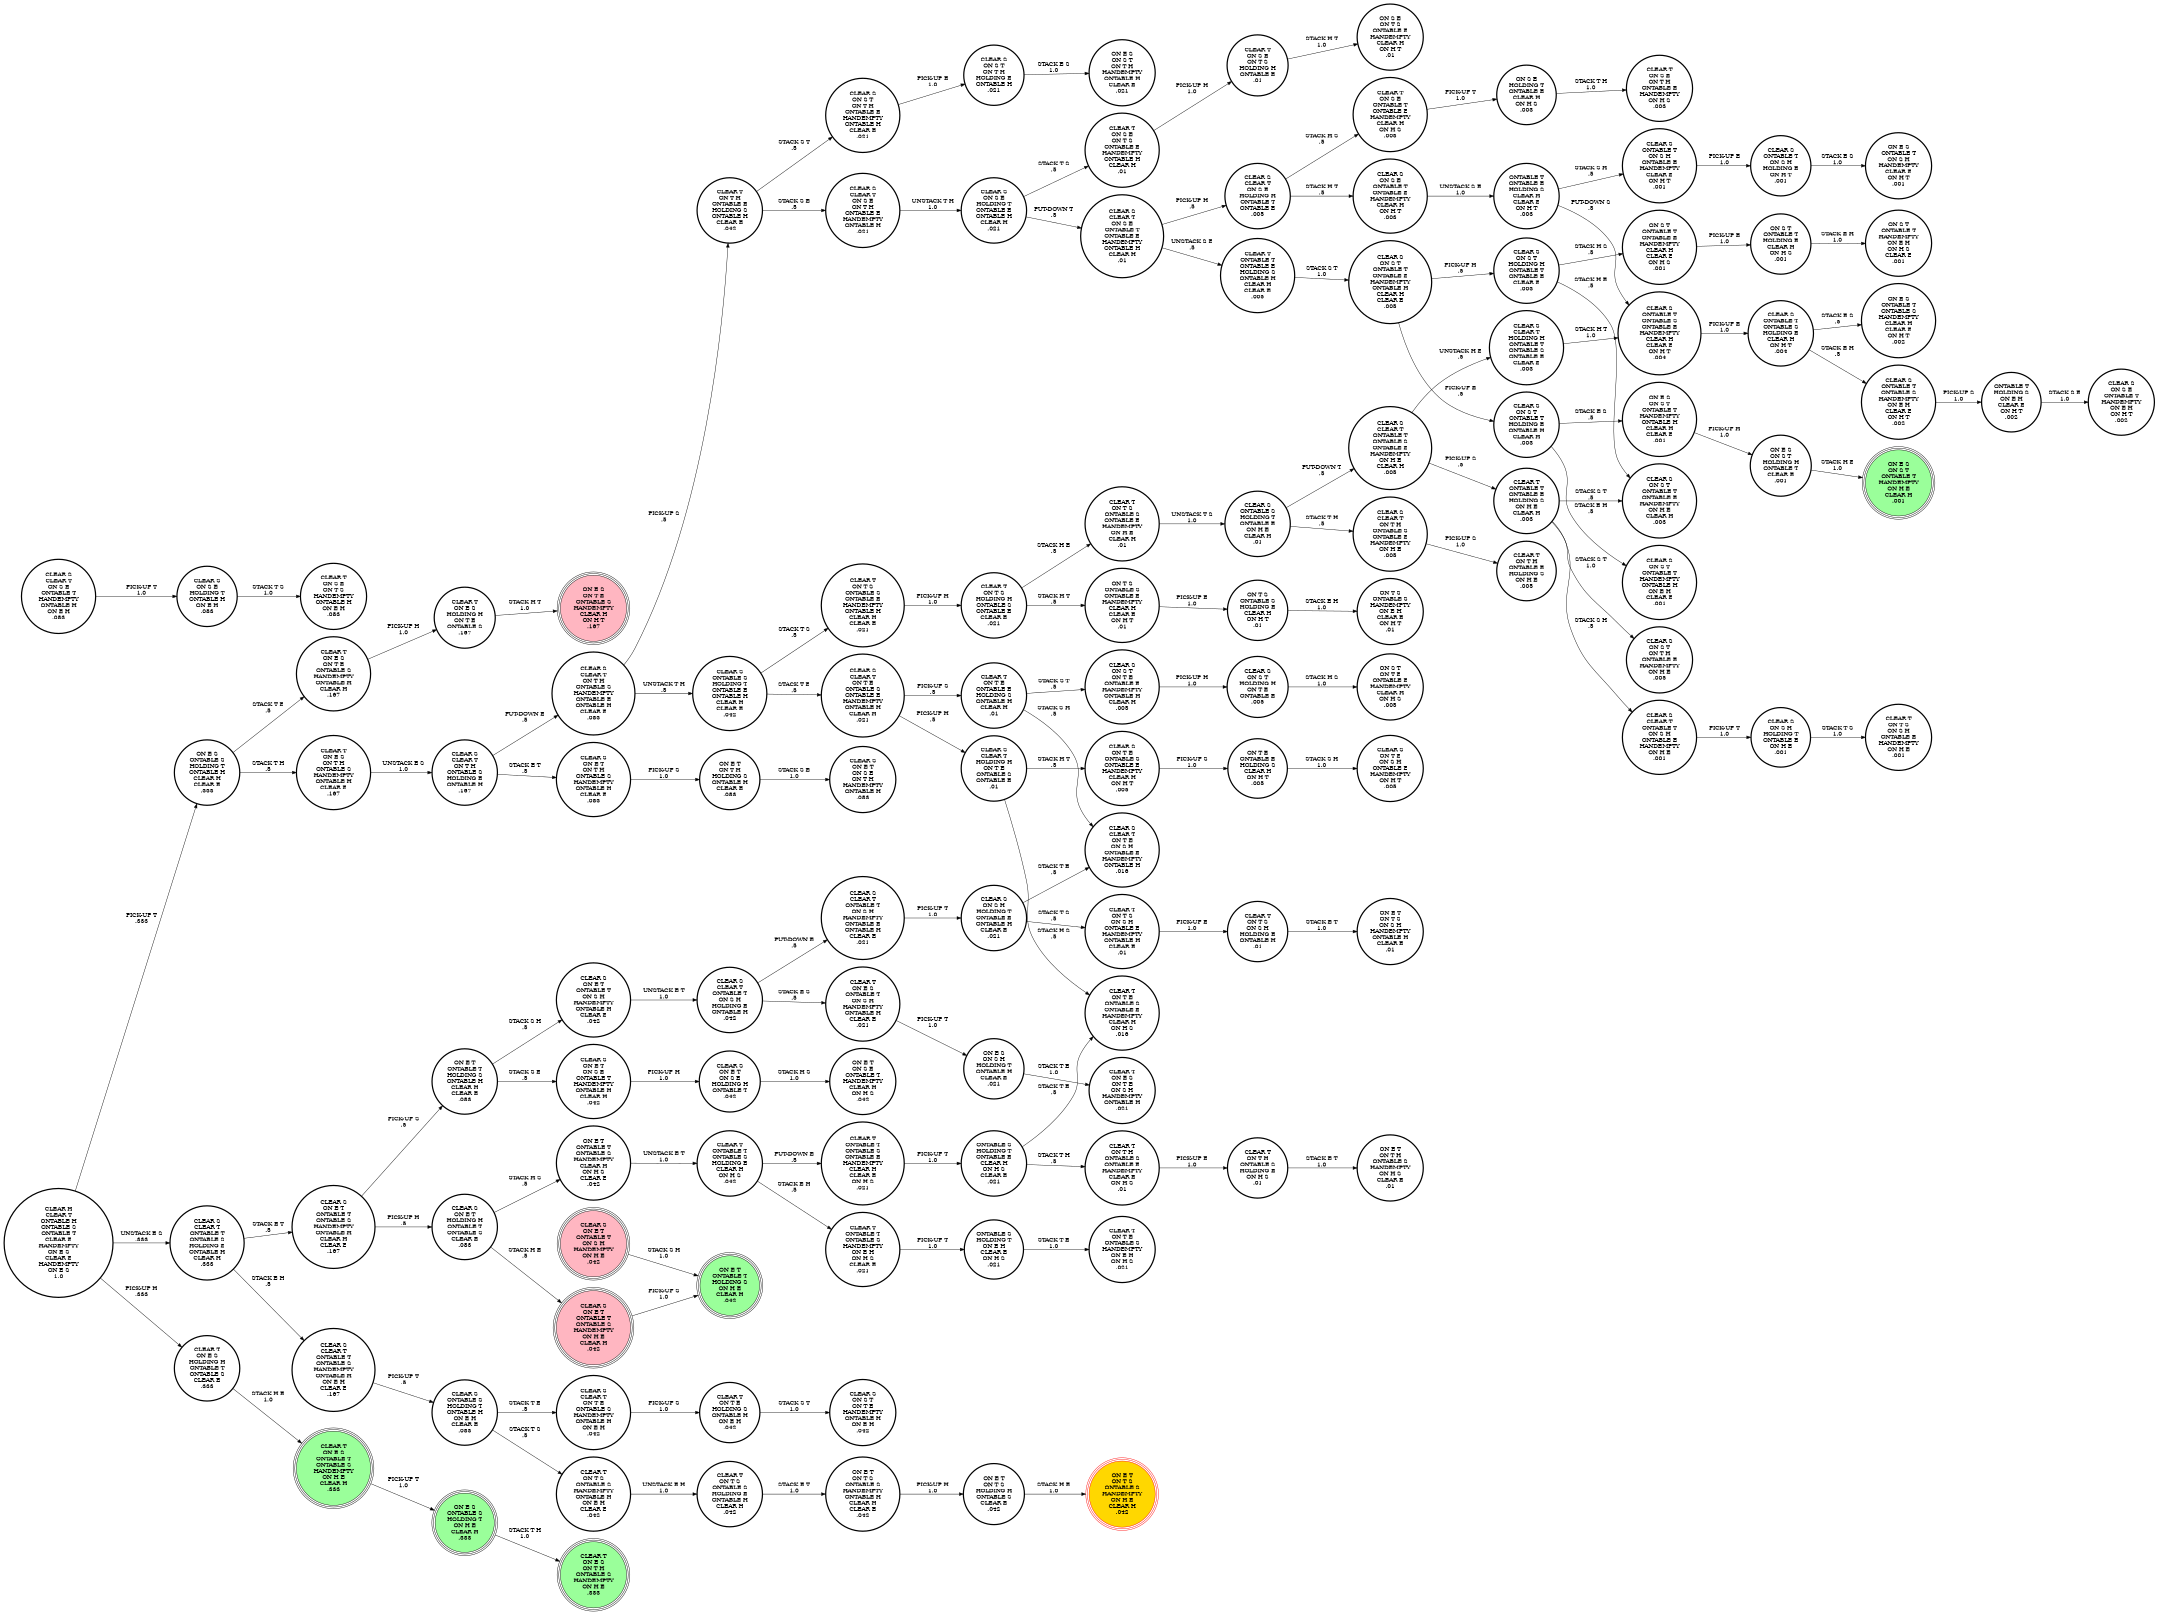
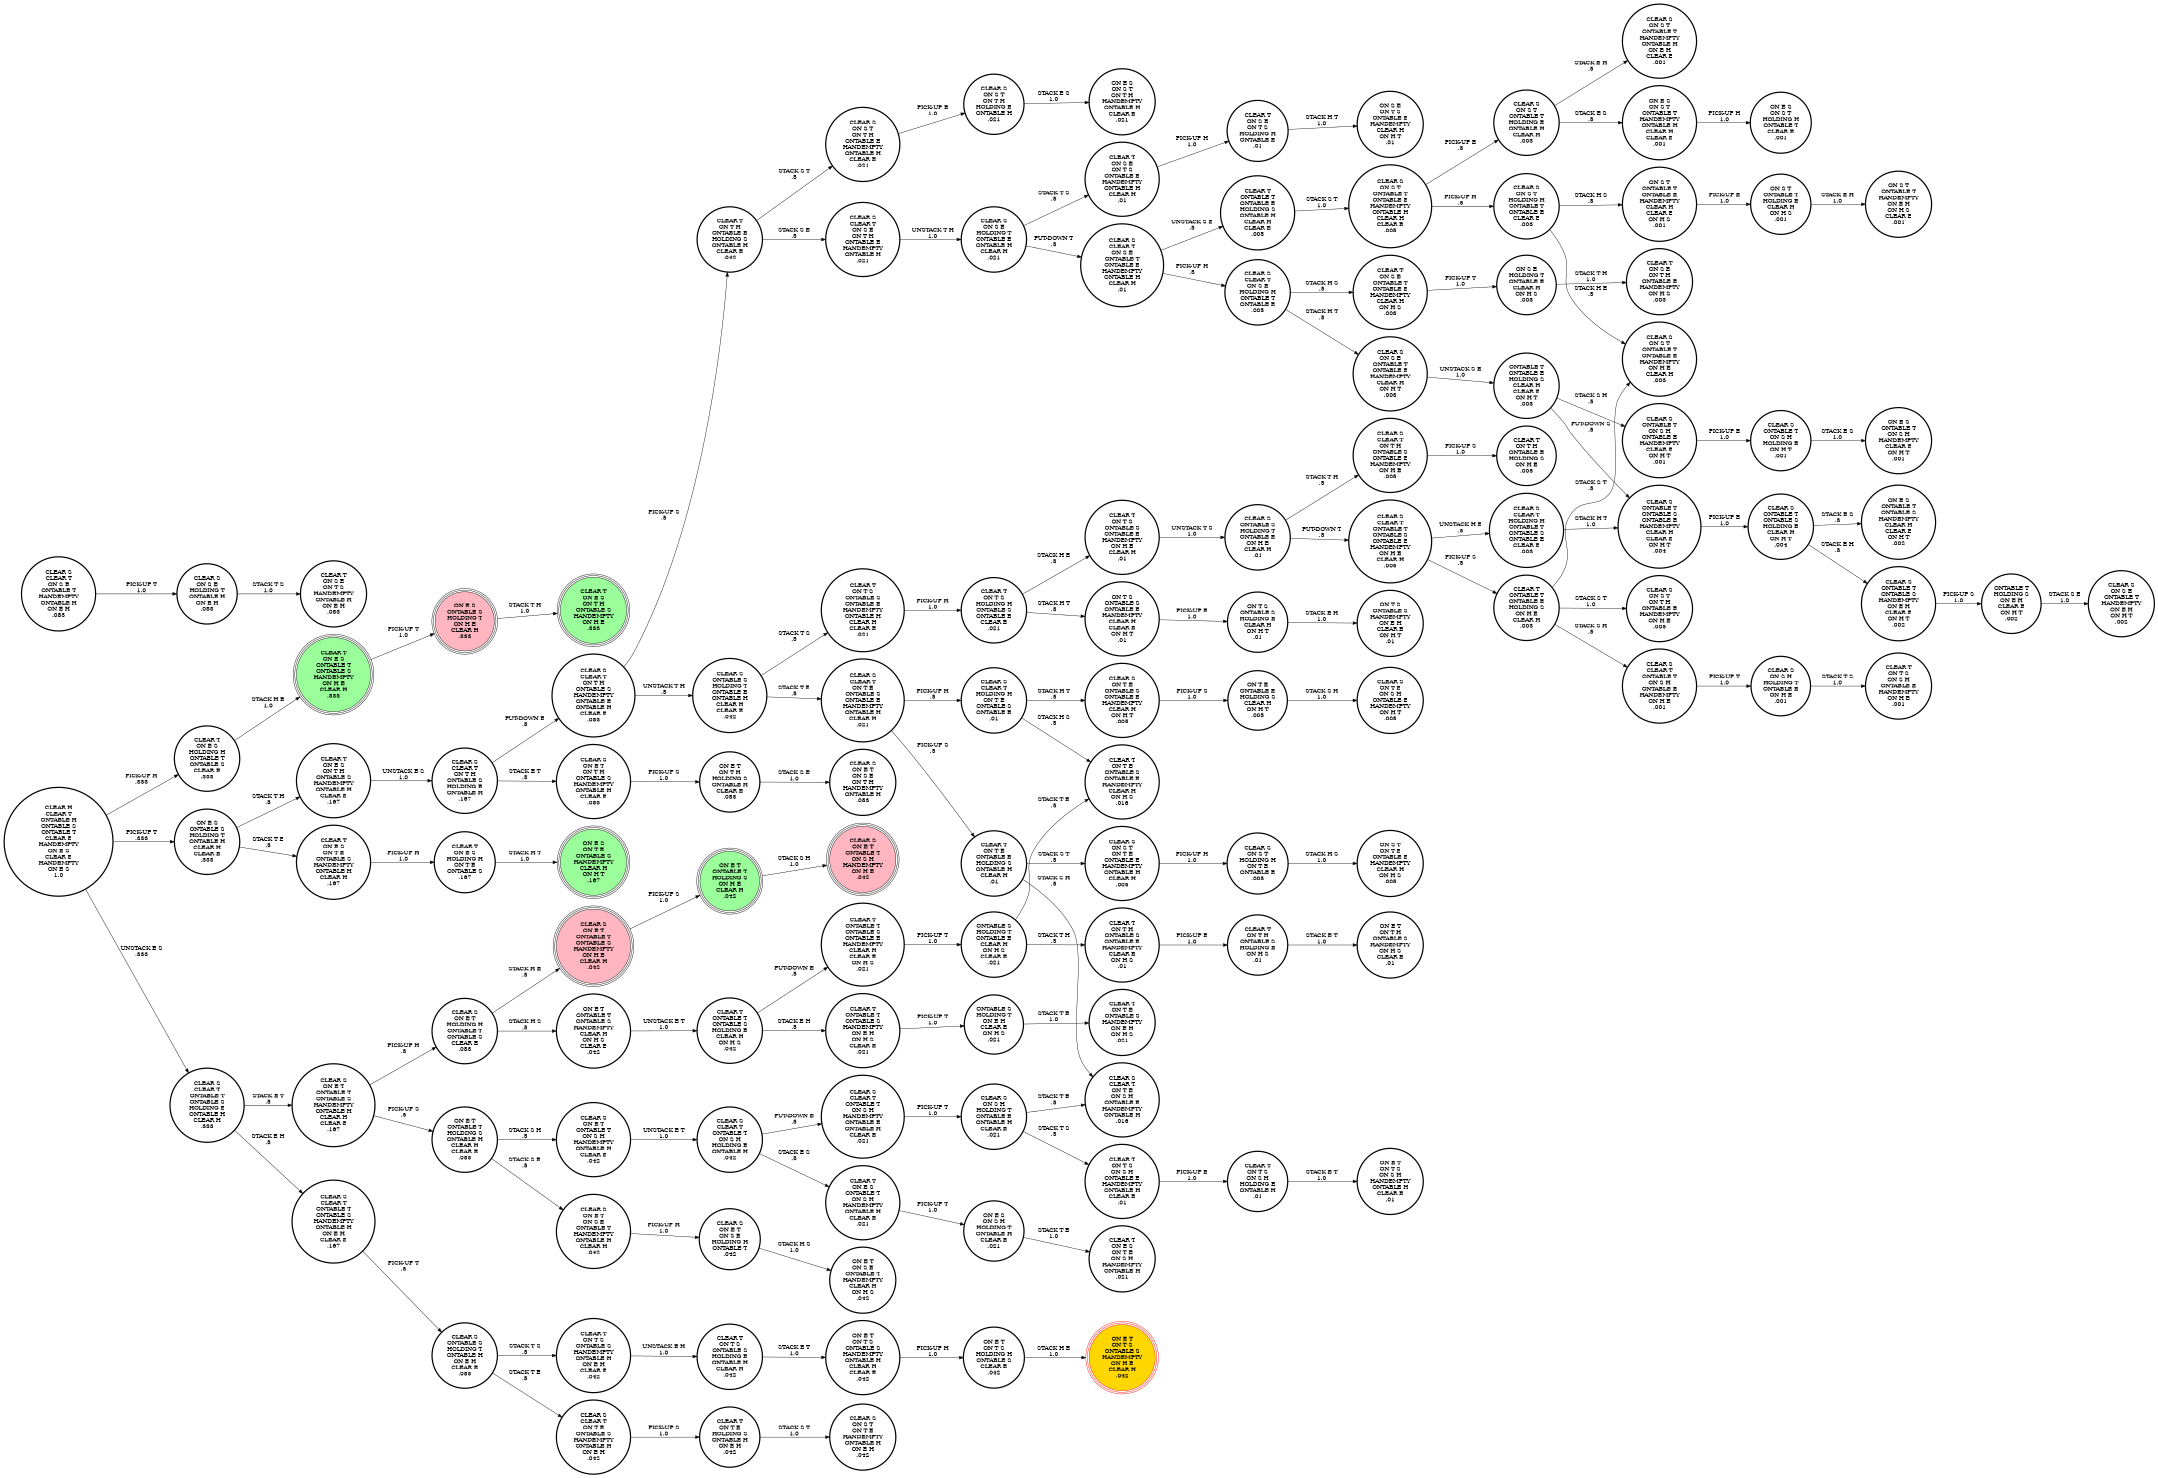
(1899, 483) -> none
(593, 608) -> (593, 862)
(661, 1264) -> (793, 871)
(465, 1523) -> (465, 621)
